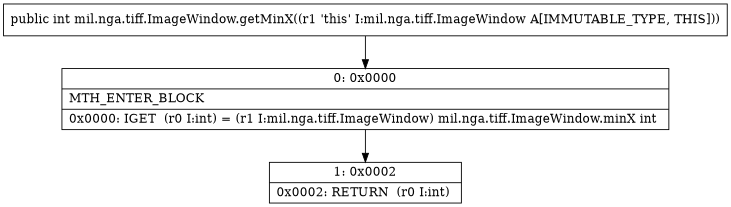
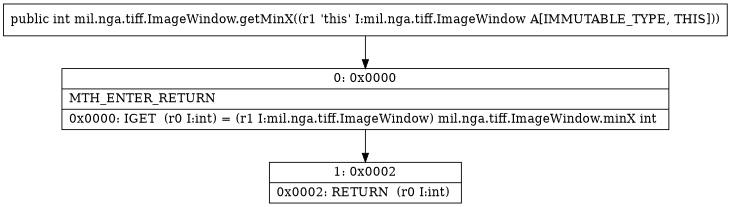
(137, 99) -> (142, 99)
